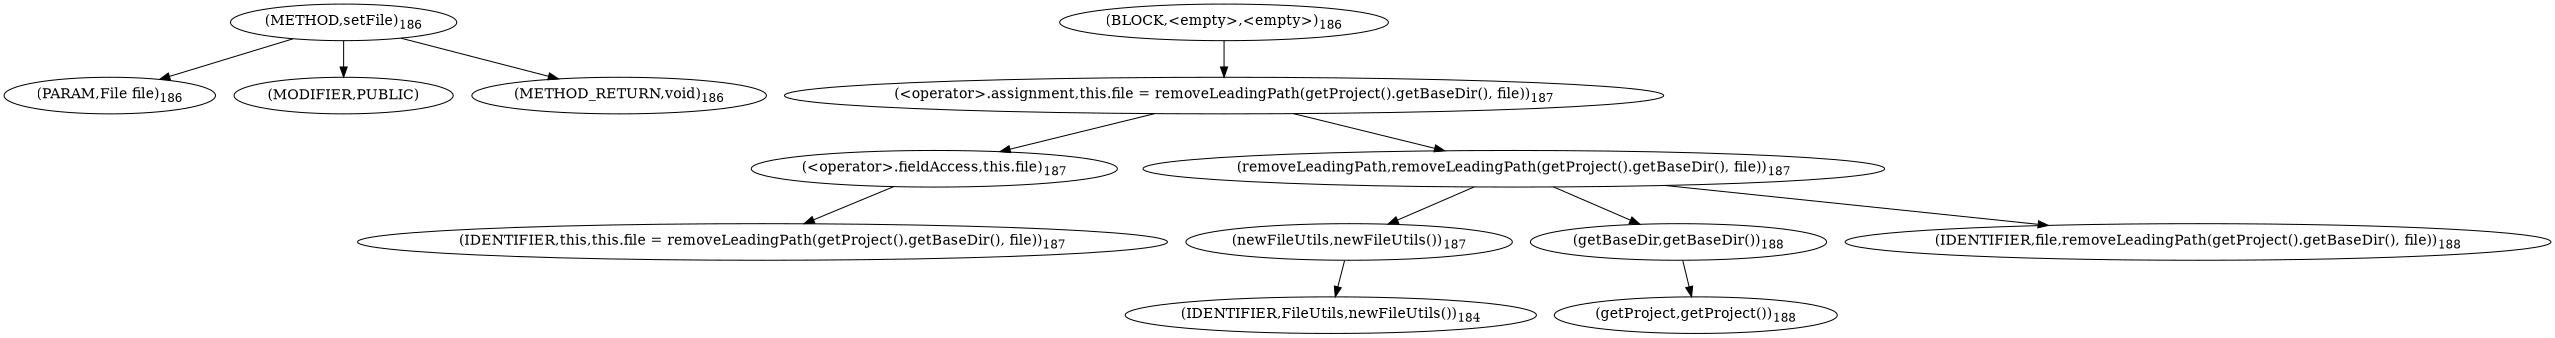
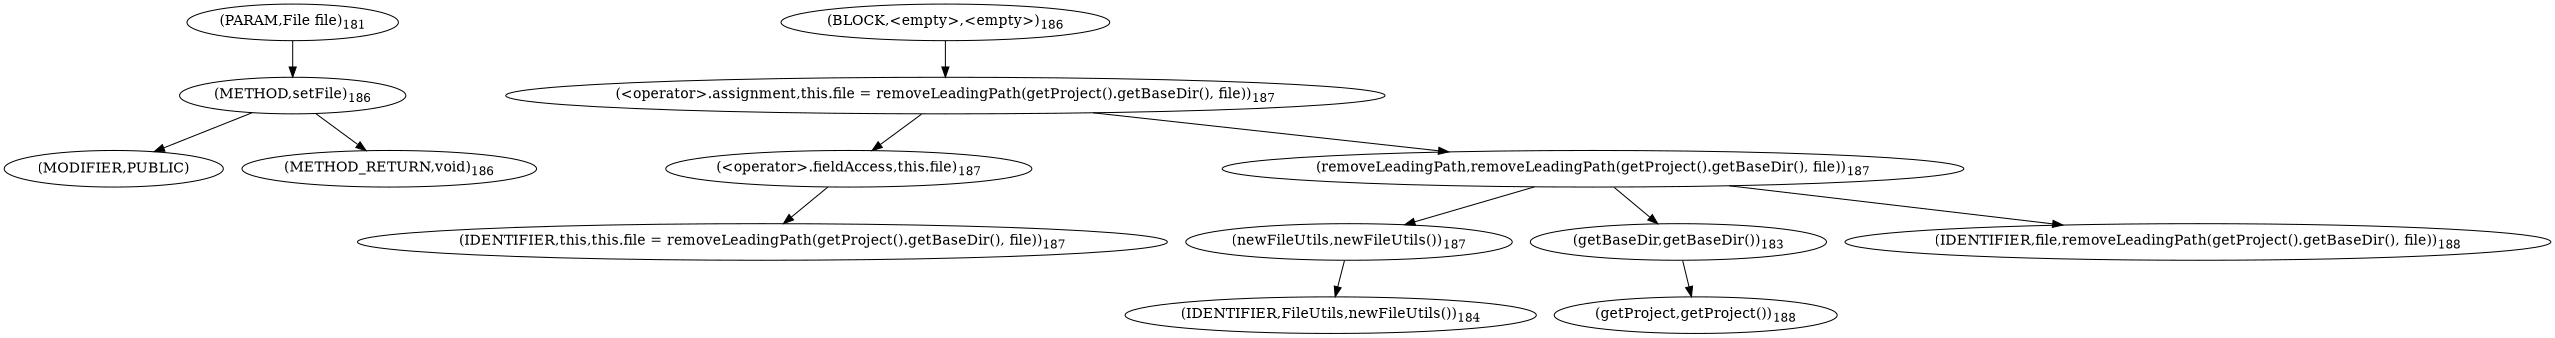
(231, 58) -> (293, 54)
(171, 94) -> (354, 21)
(1773, 240) -> (1772, 240)
